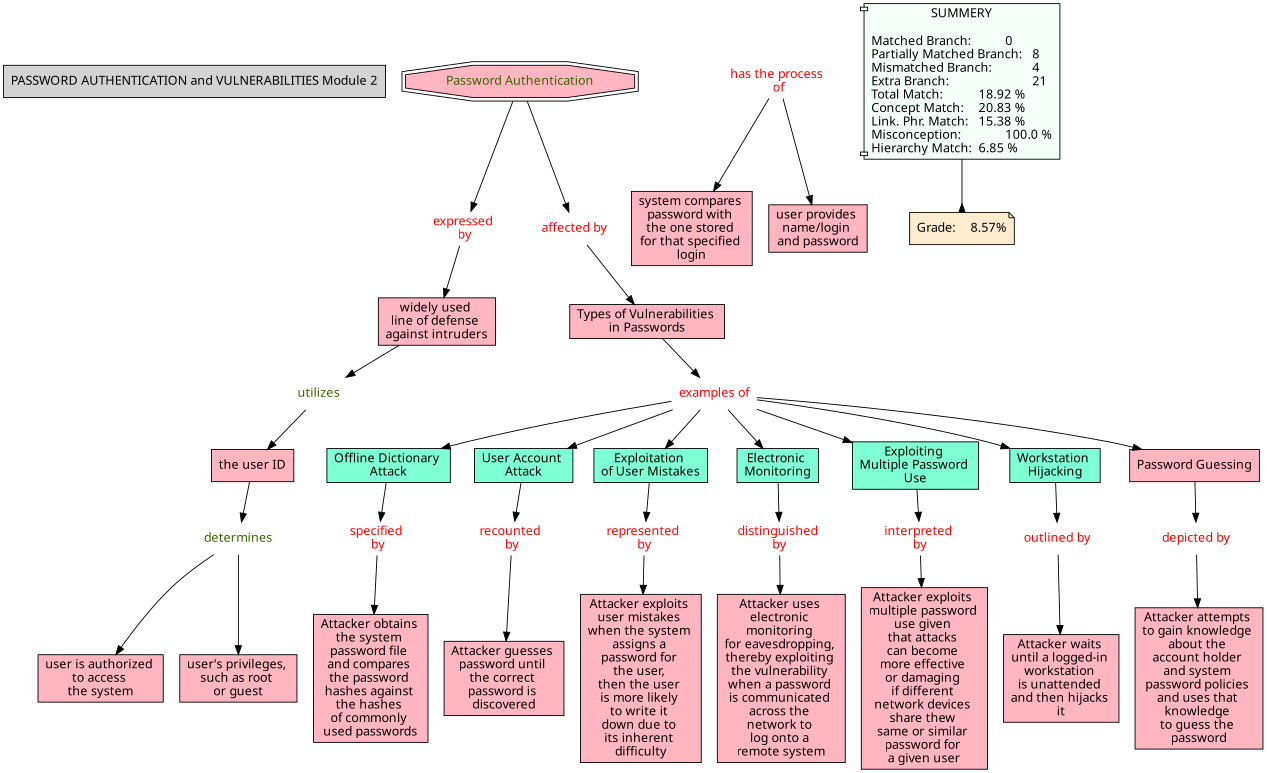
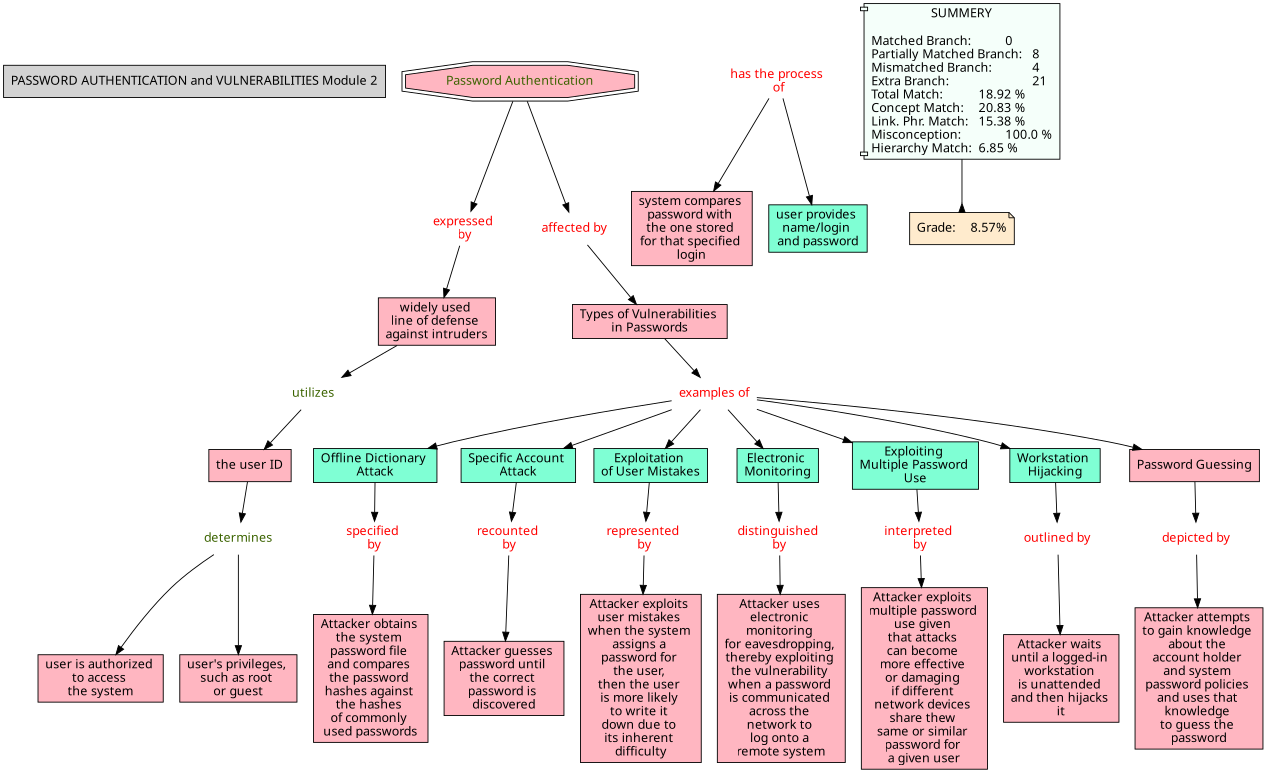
(818, 229) -> (818, 229)
(524, 466) -> (518, 466)
